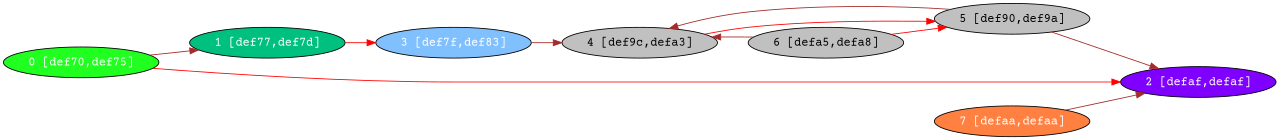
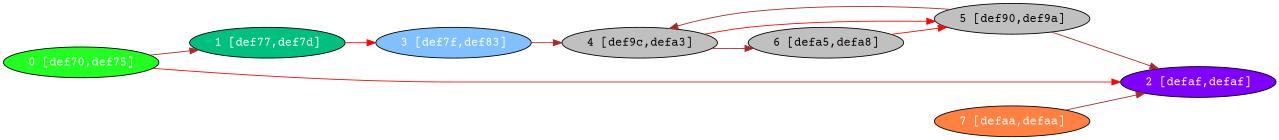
(737, 37) -> (729, 48)
